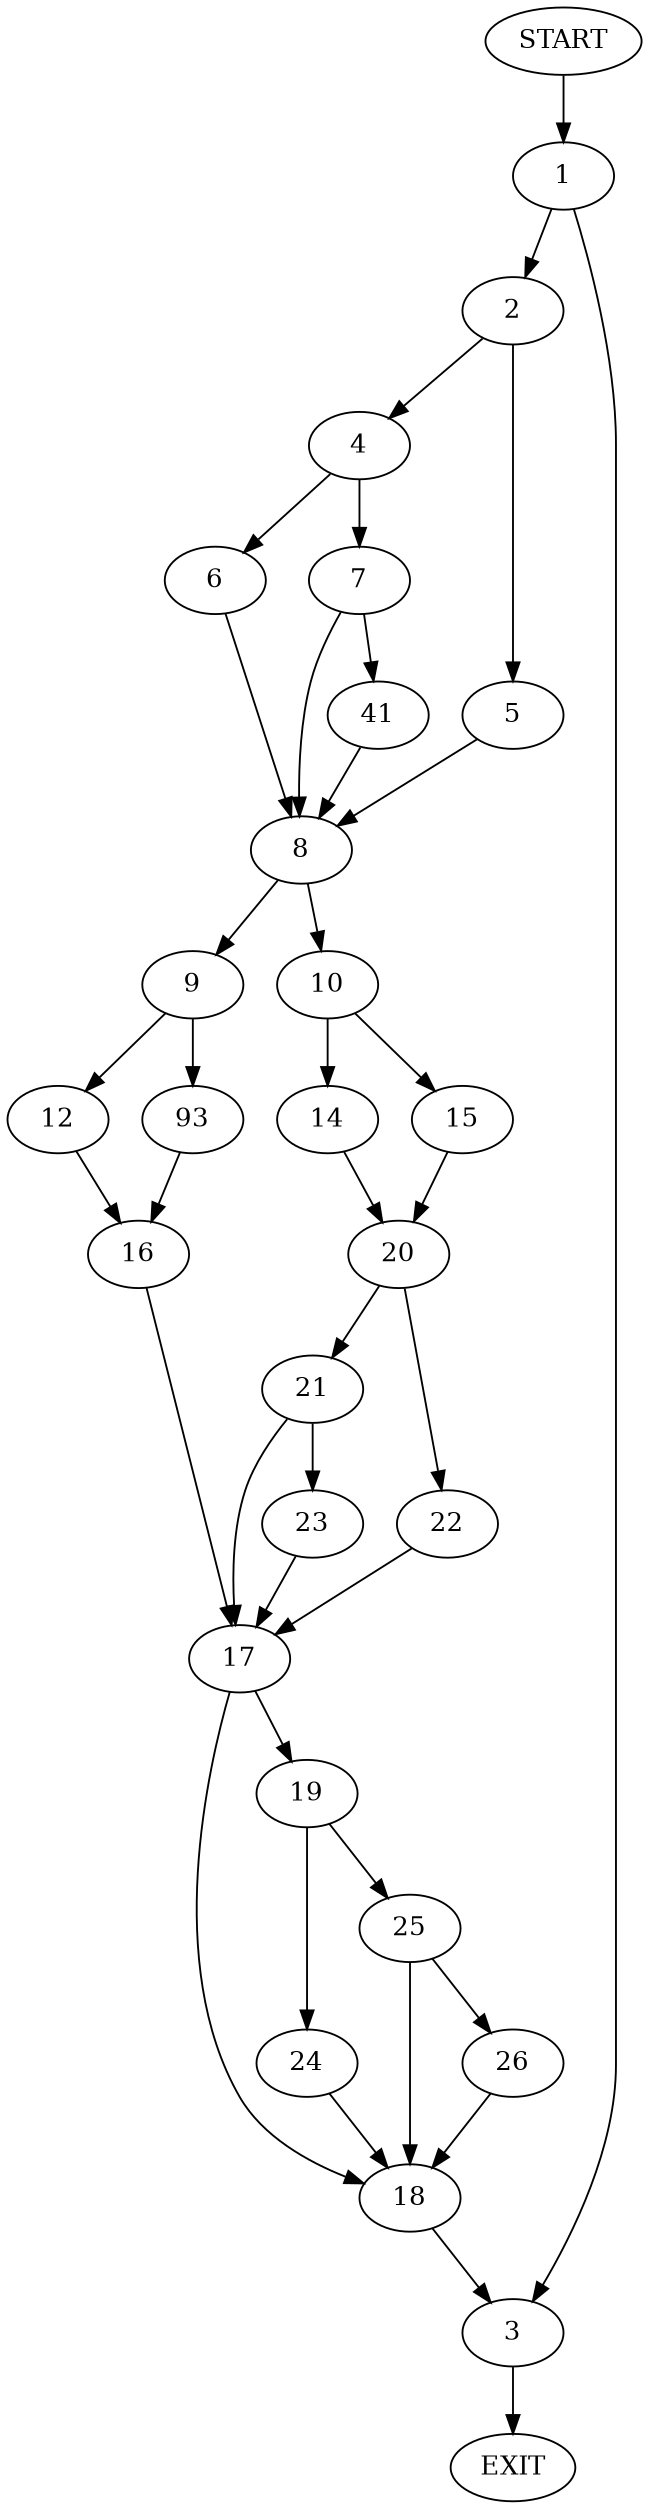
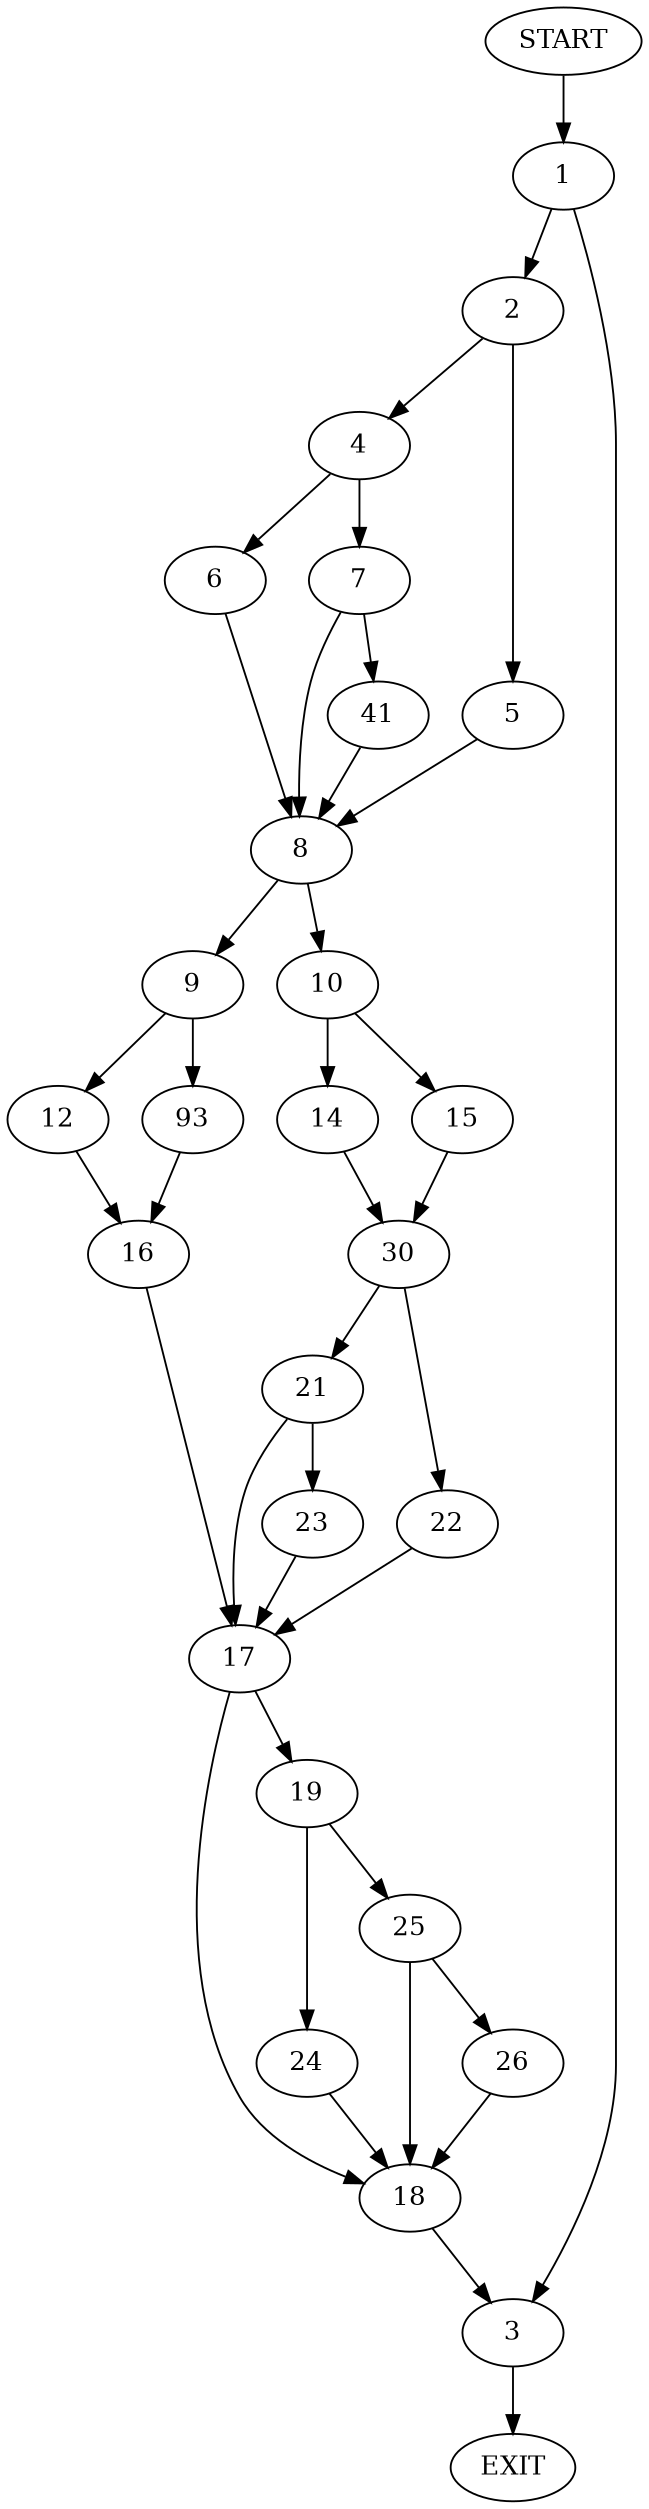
(399, 1254) -> (399, 1254)
